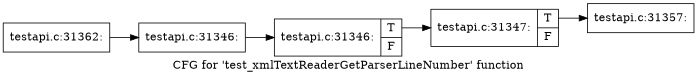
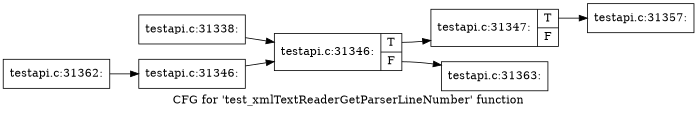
none -> (192, 29)
none -> (495, 76)
